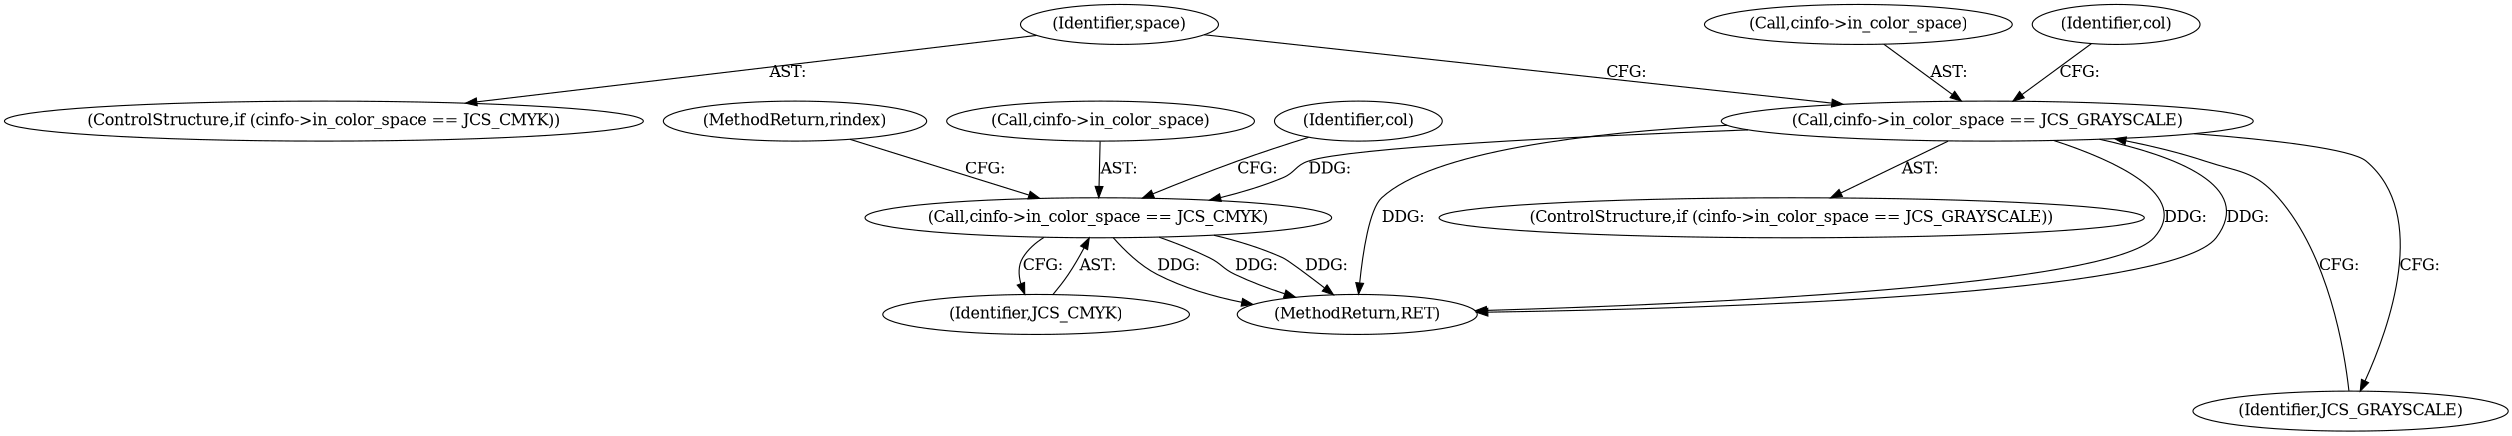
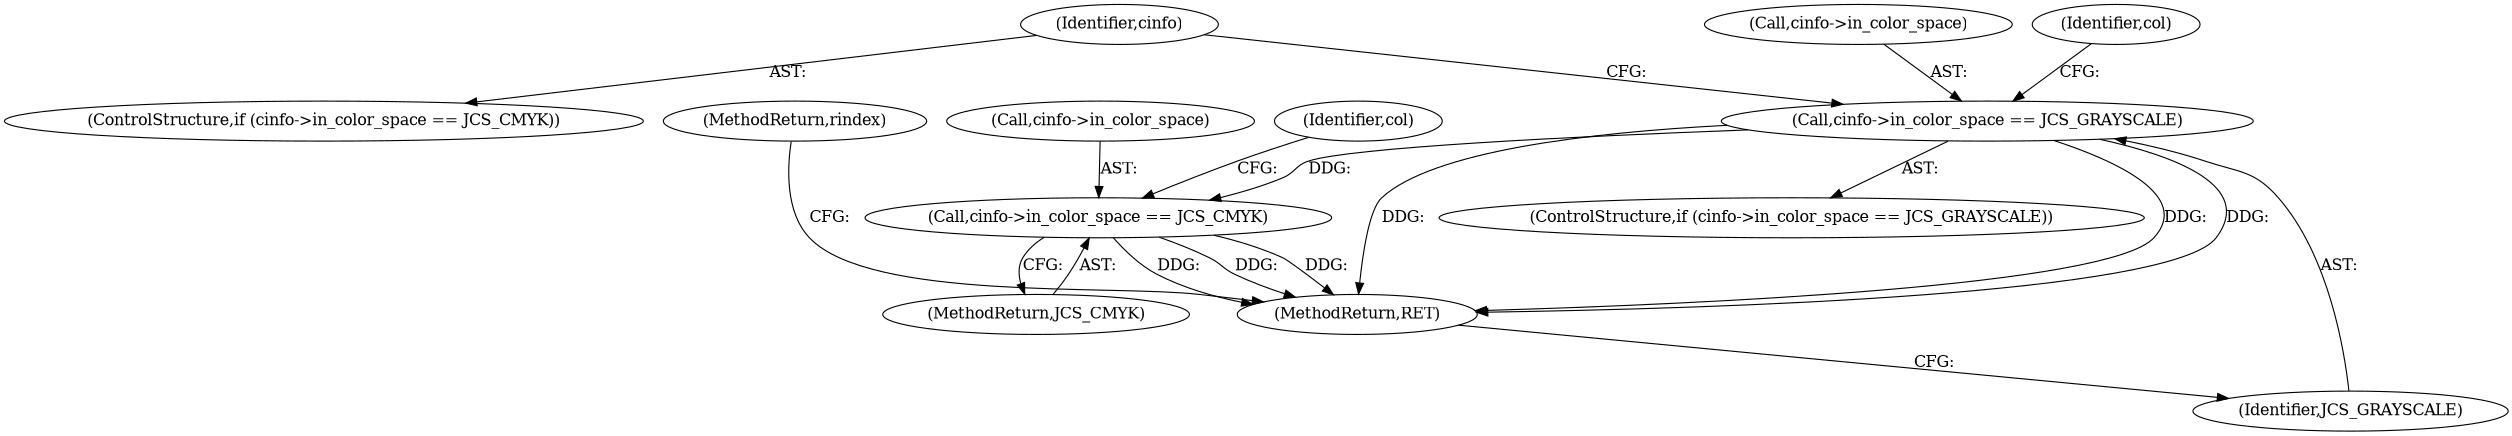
(1119, 24) -> (1119, 24)
(939, 167) -> (976, 285)
(2385, 184) -> (1838, 361)
(2342, 266) -> (2342, 266)
(1036, 314) -> (1036, 314)
